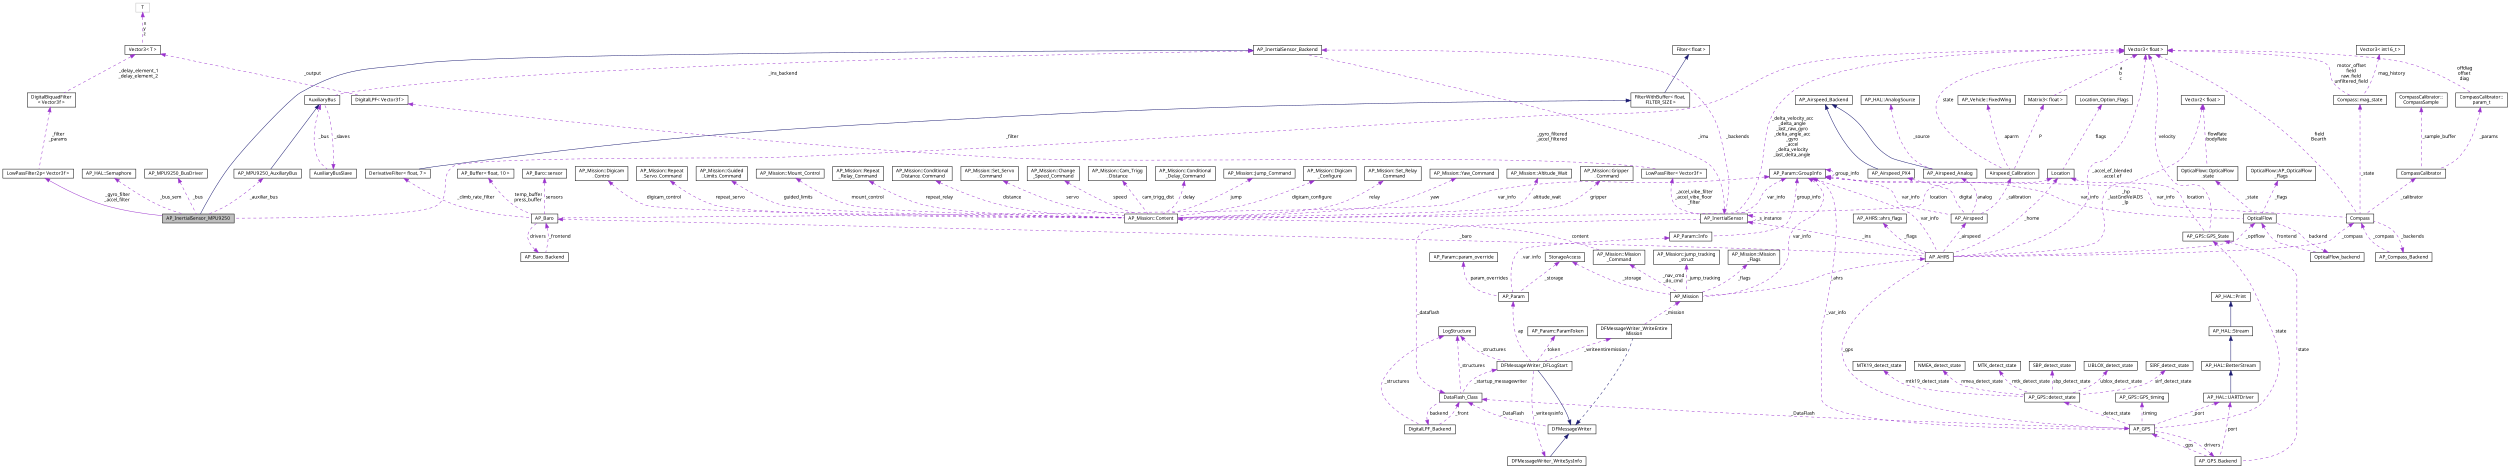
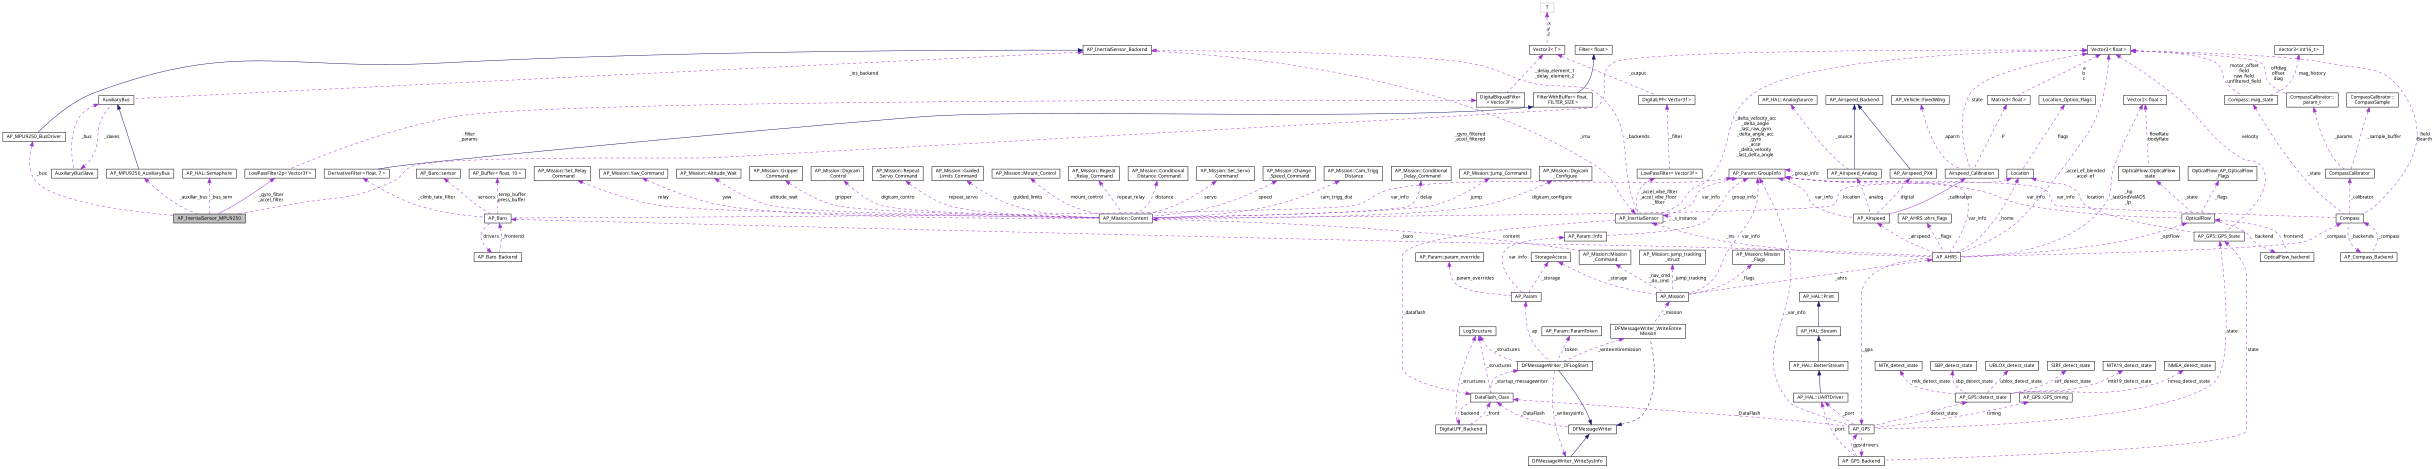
(693, 54) -> (550, 58)
(1998, 201) -> (1927, 200)
